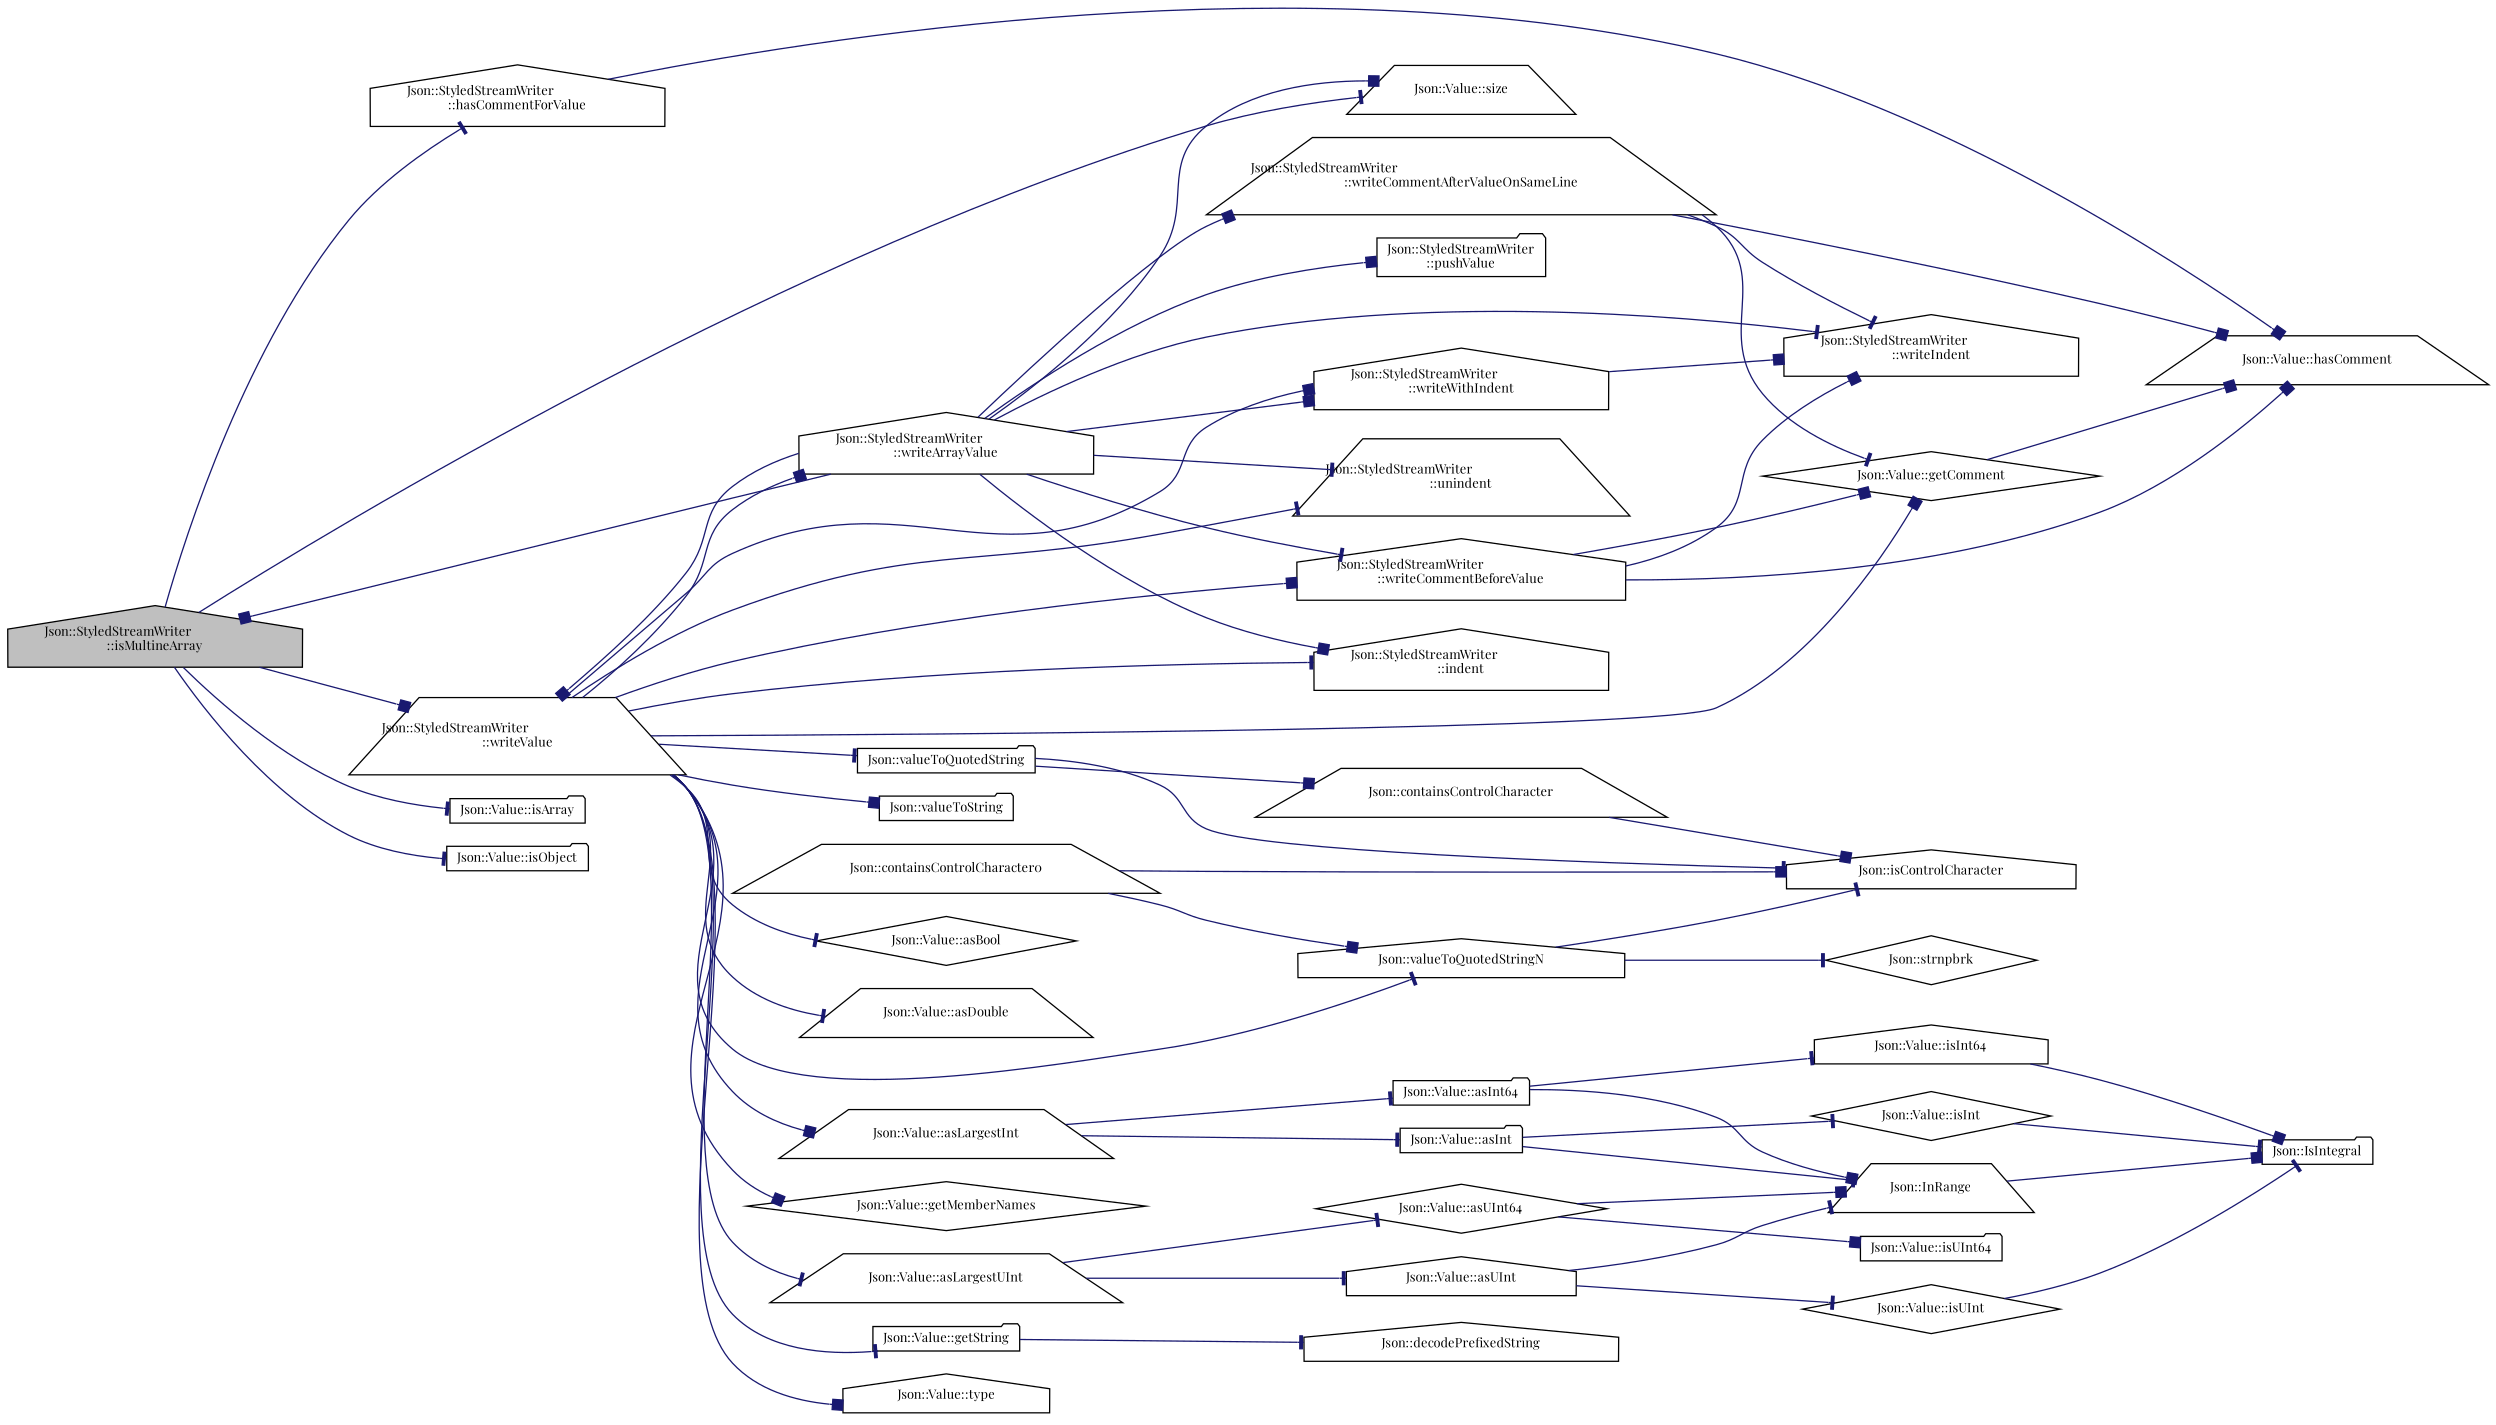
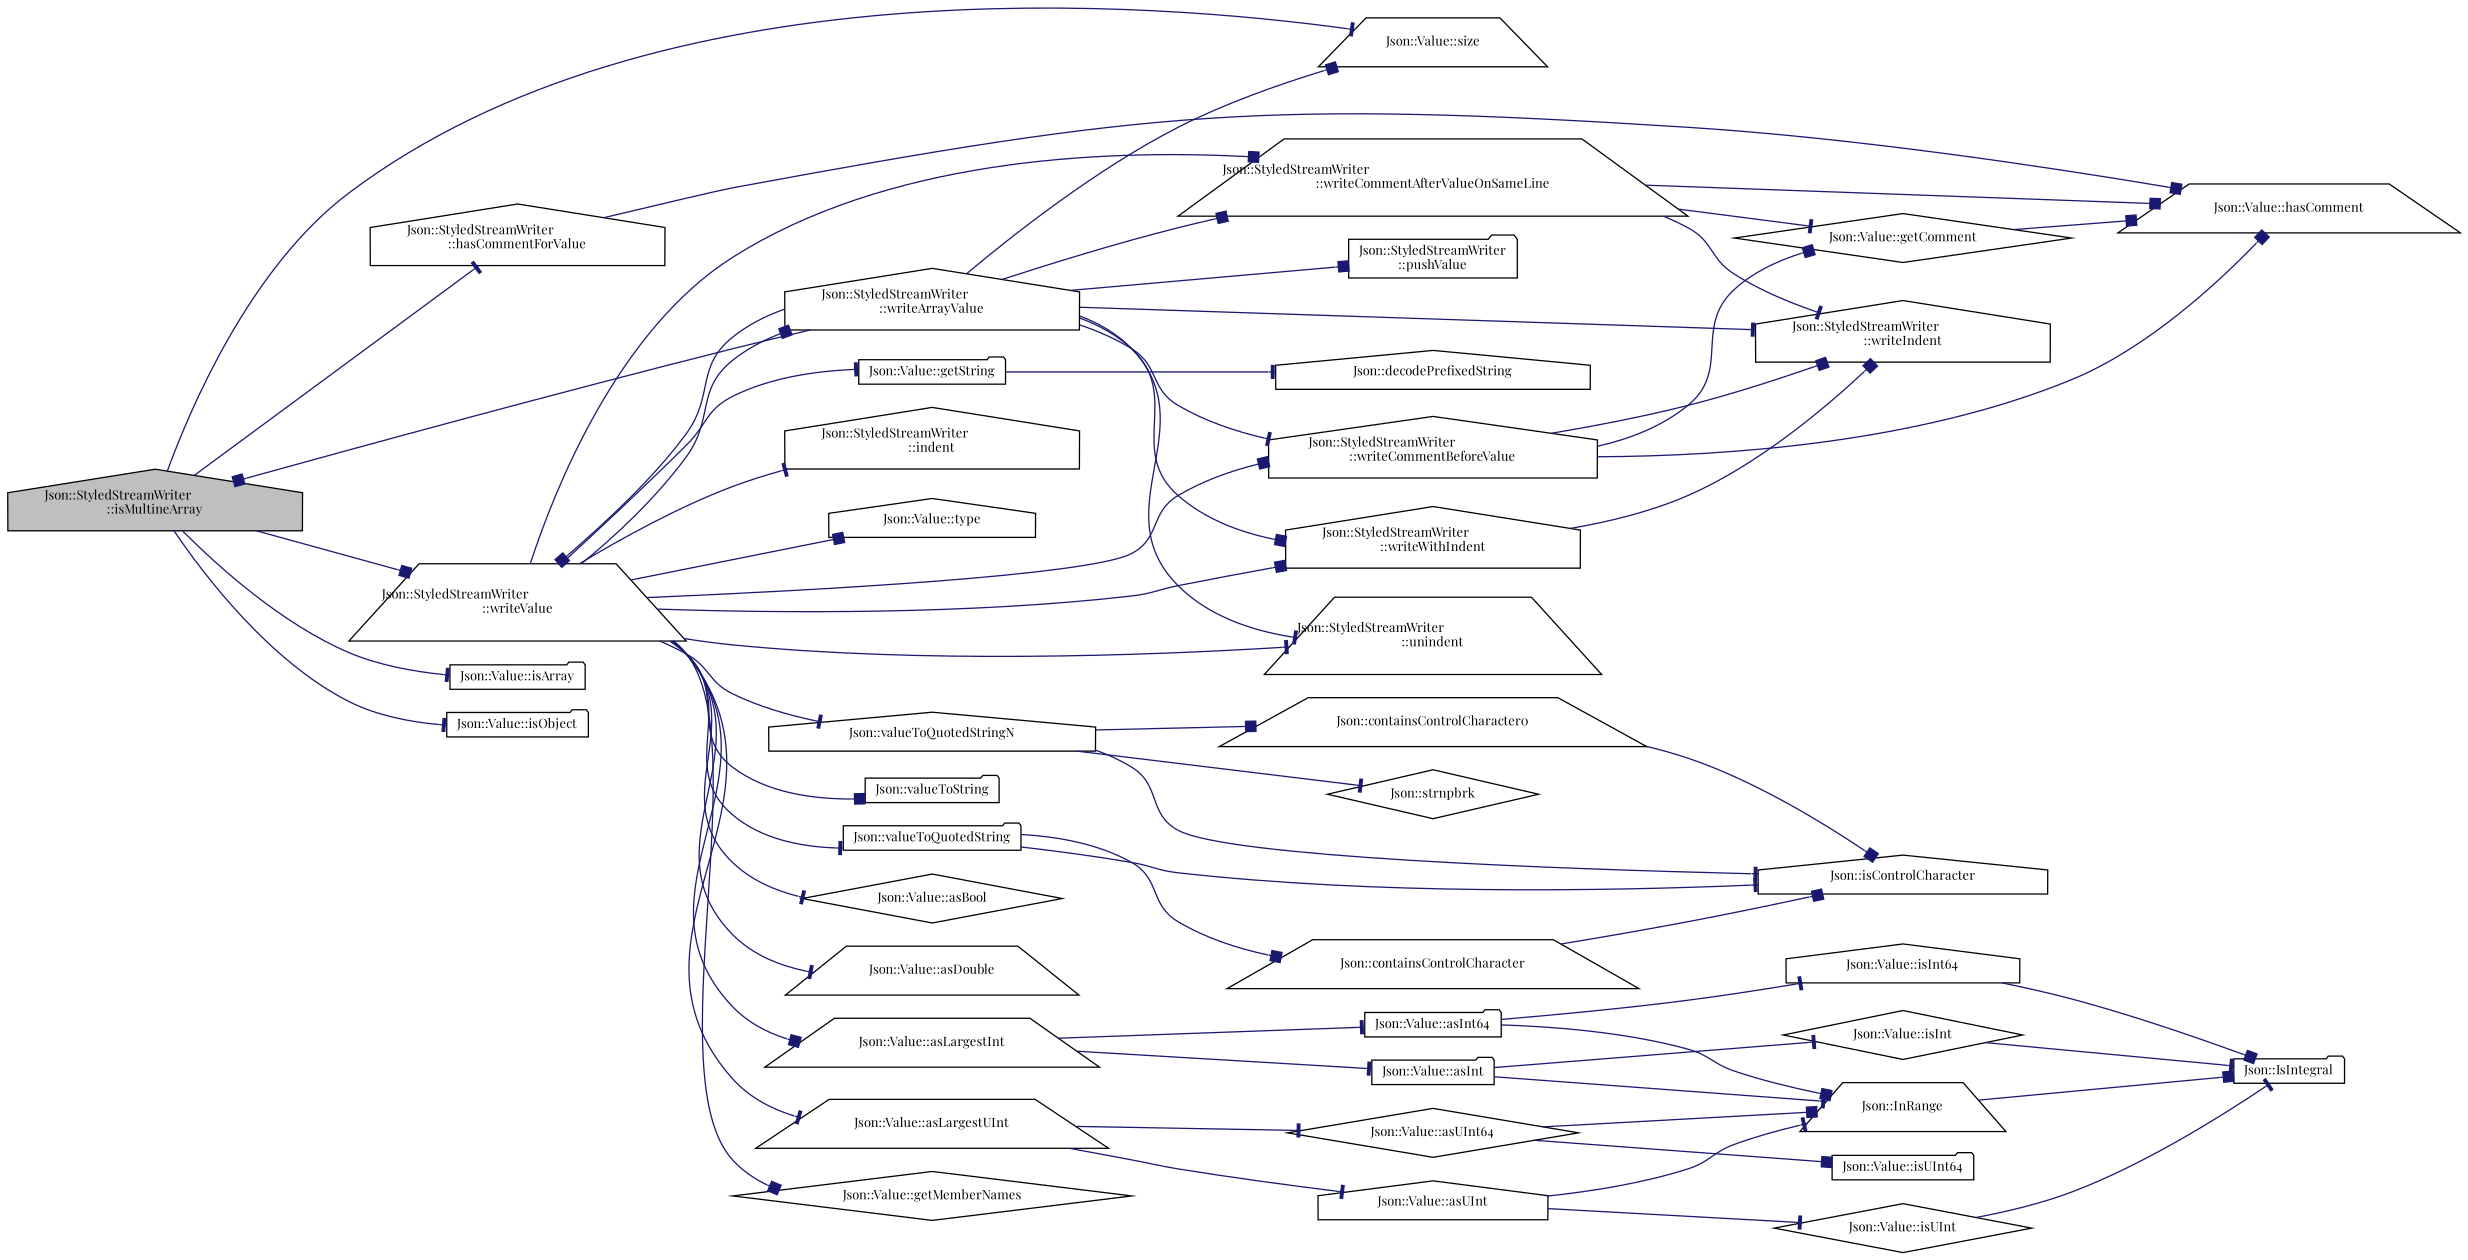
(1136, 584) -> none
(1325, 728) -> (802, 221)
(1225, 925) -> (1169, 728)
